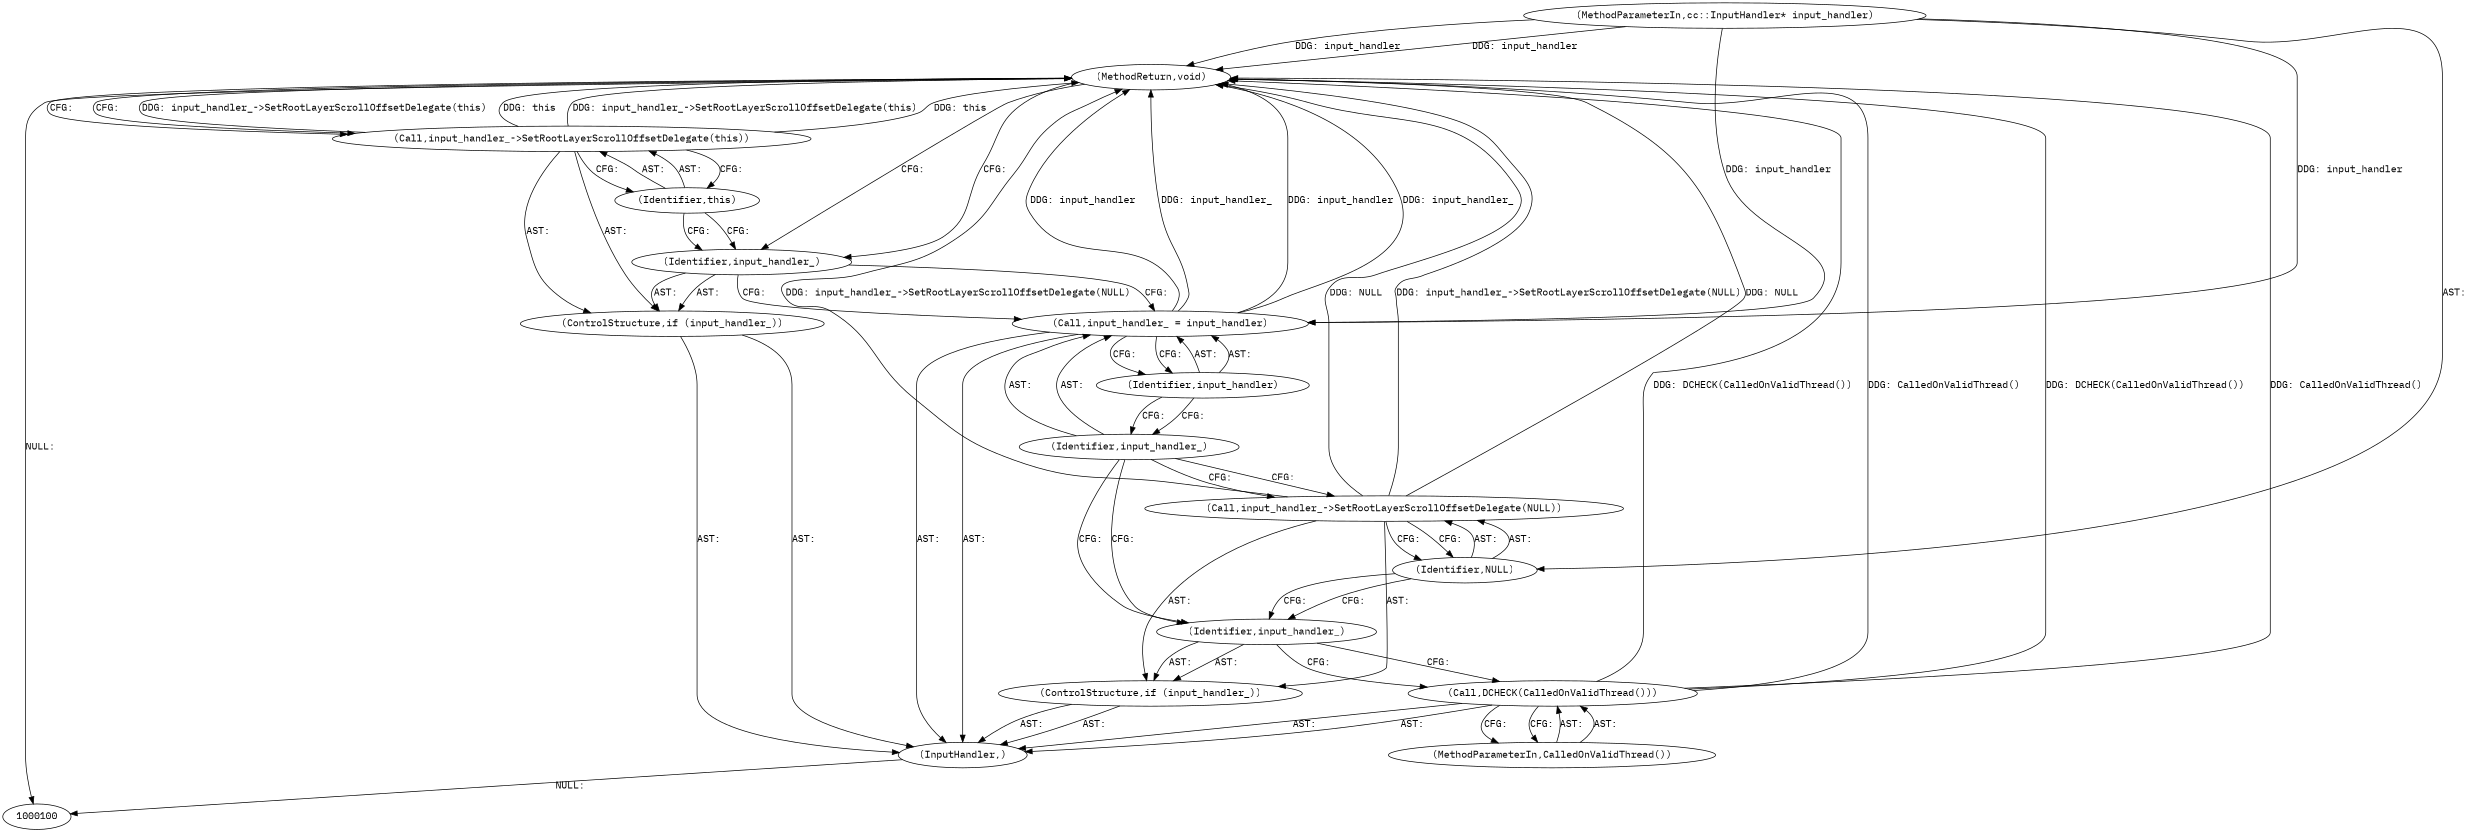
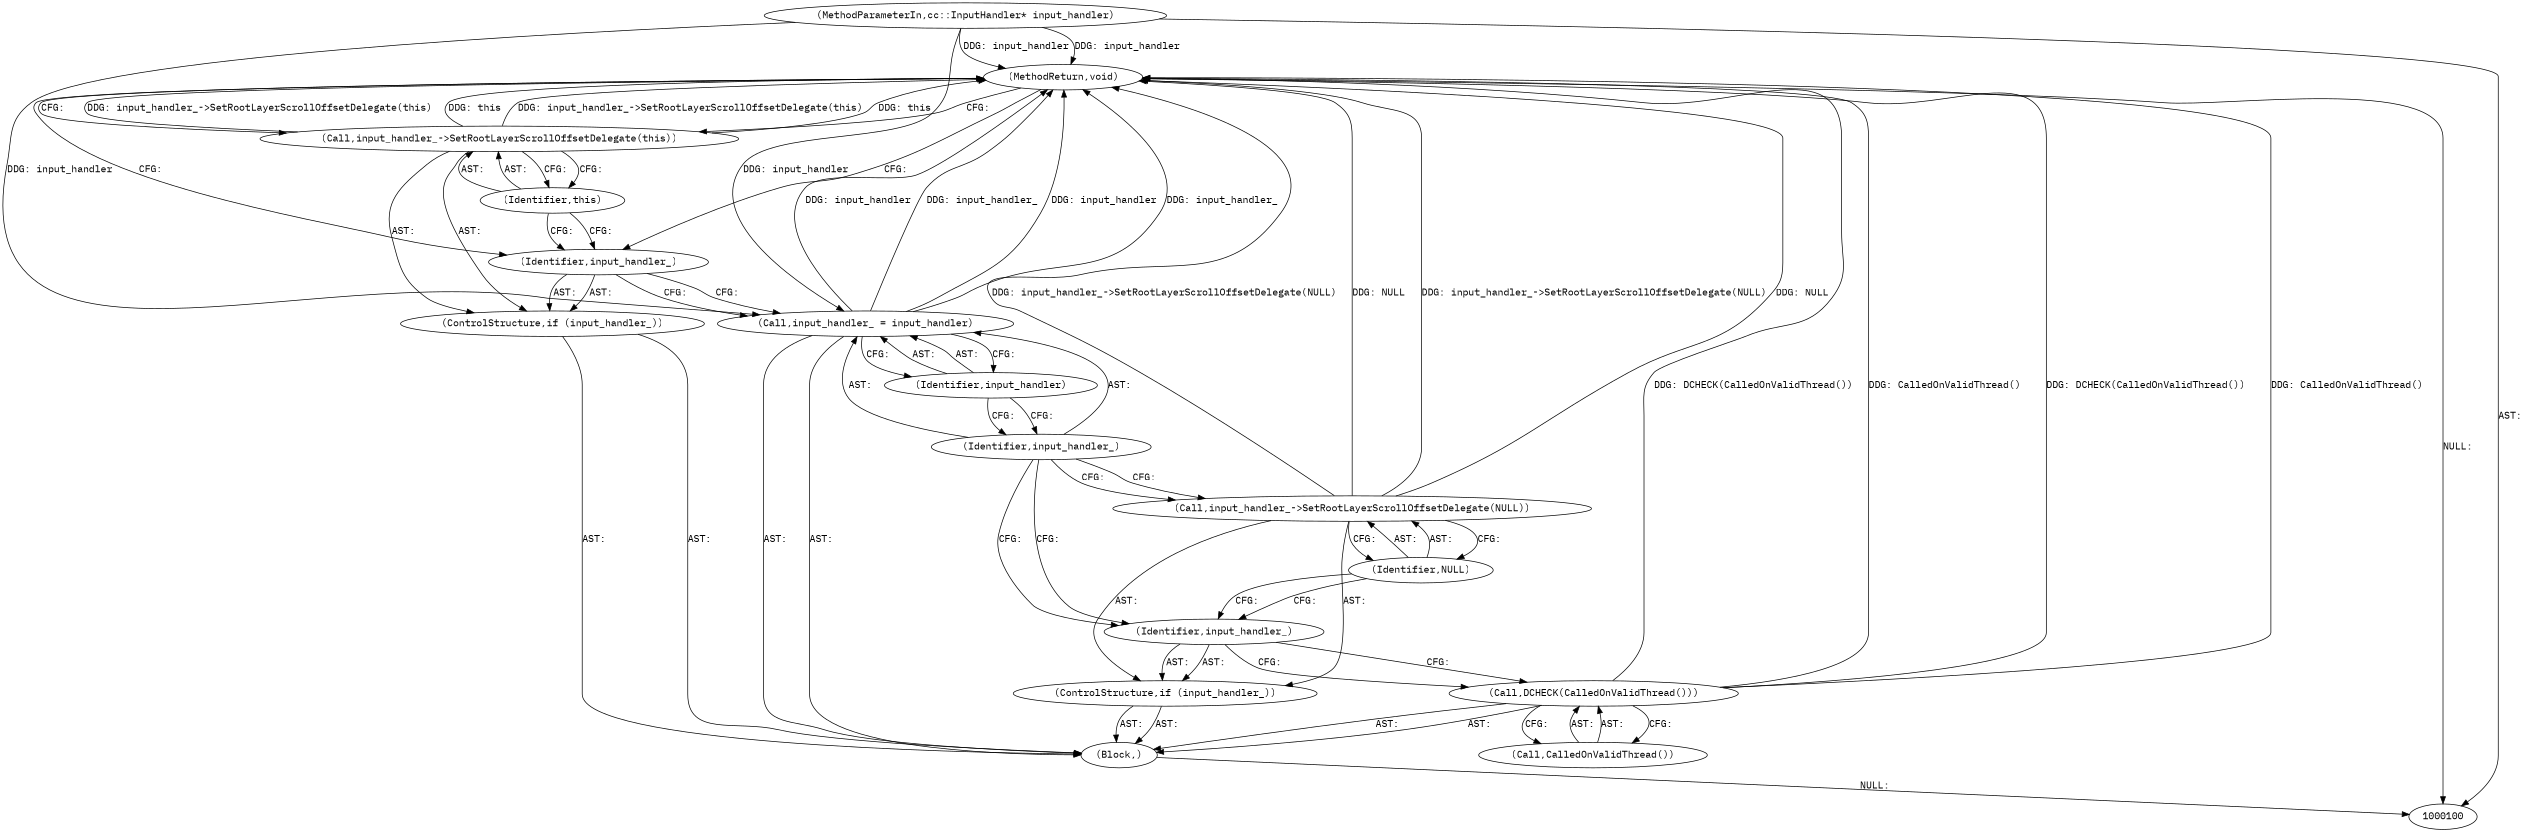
(2416, 412) -> (2198, 46)
(963, 755) -> (1119, 755)
(1552, 755) -> (1593, 755)
